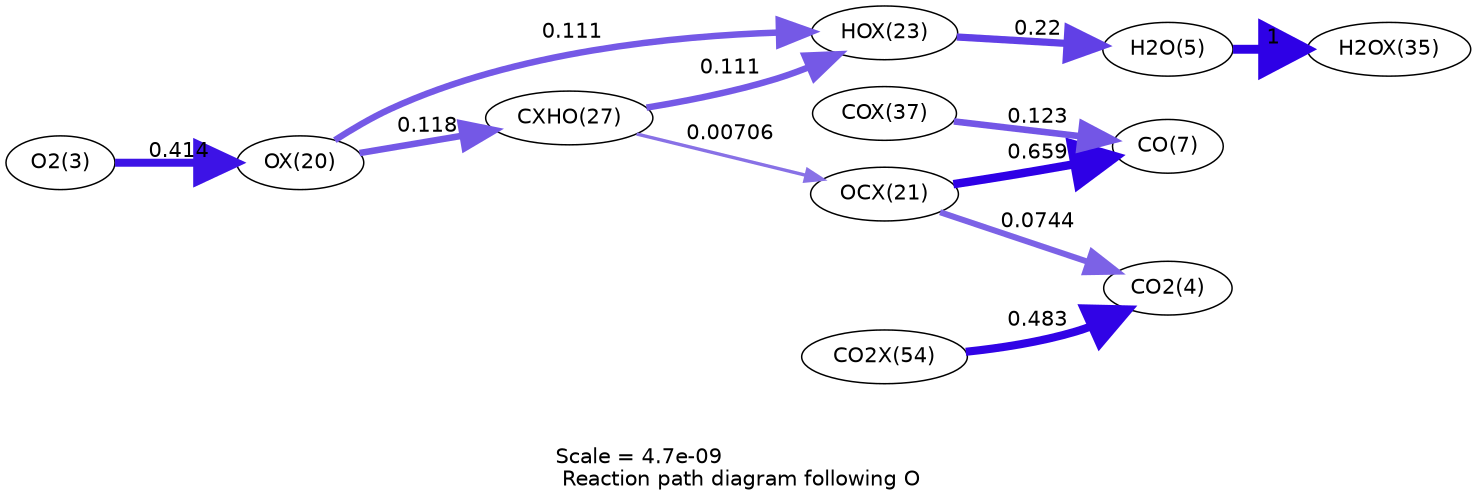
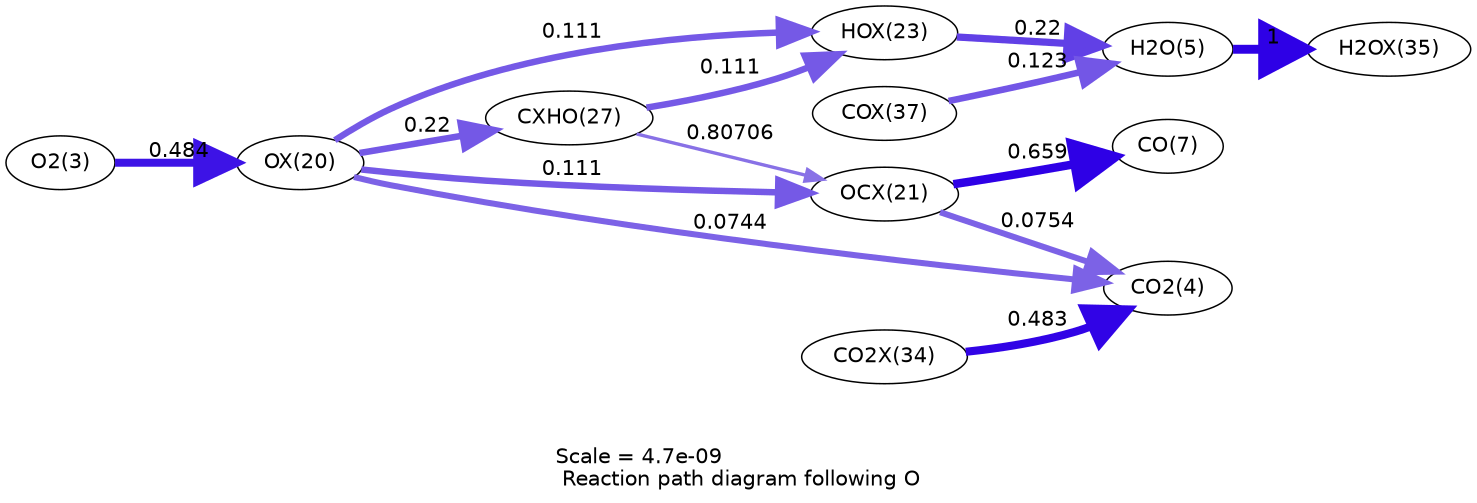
(425, 126) -> (425, 126)
(1017, 129) -> (1015, 87)
(727, 134) -> (727, 134)
(176, 152) -> (176, 152)
none -> (569, 185)
(1035, 222) -> (1035, 222)
none -> (713, 237)
(885, 357) -> (885, 357)
